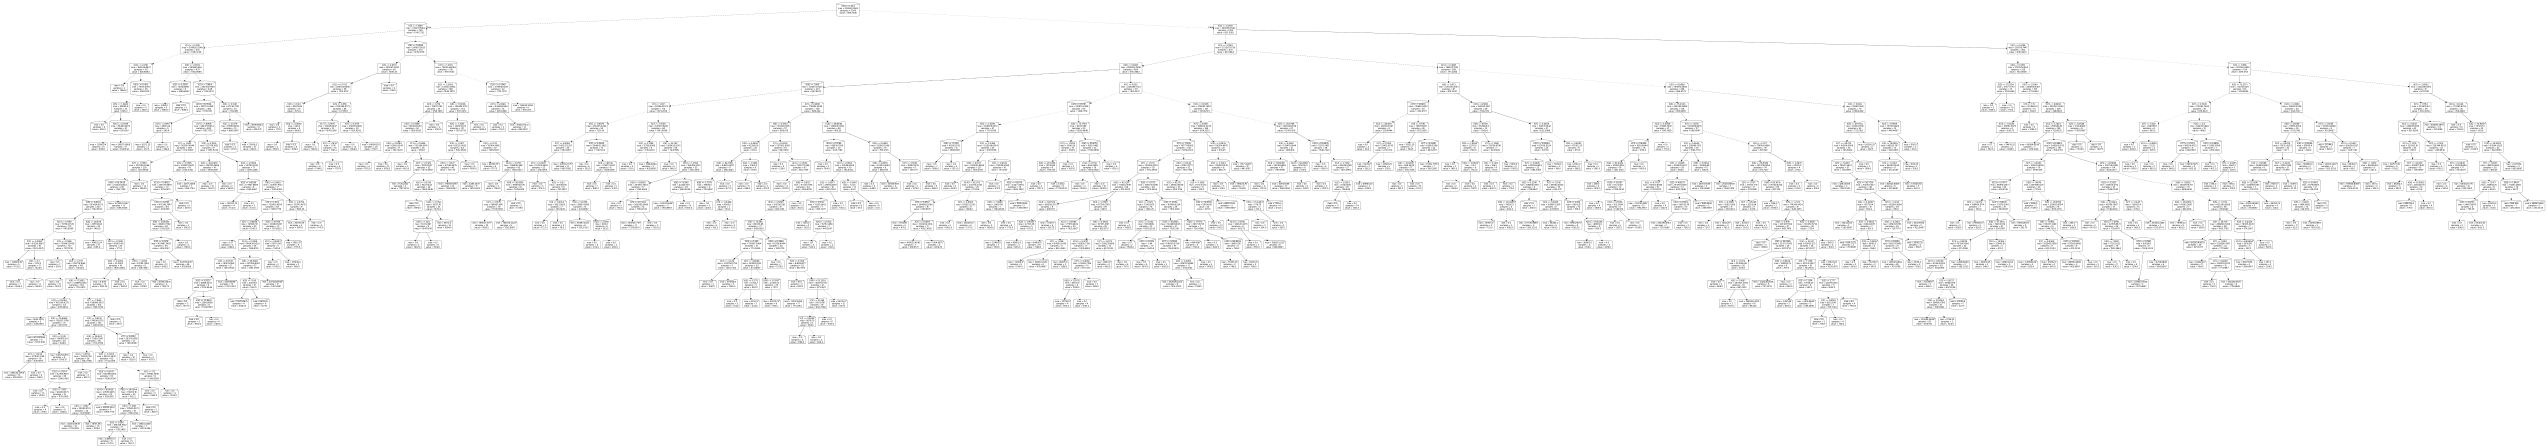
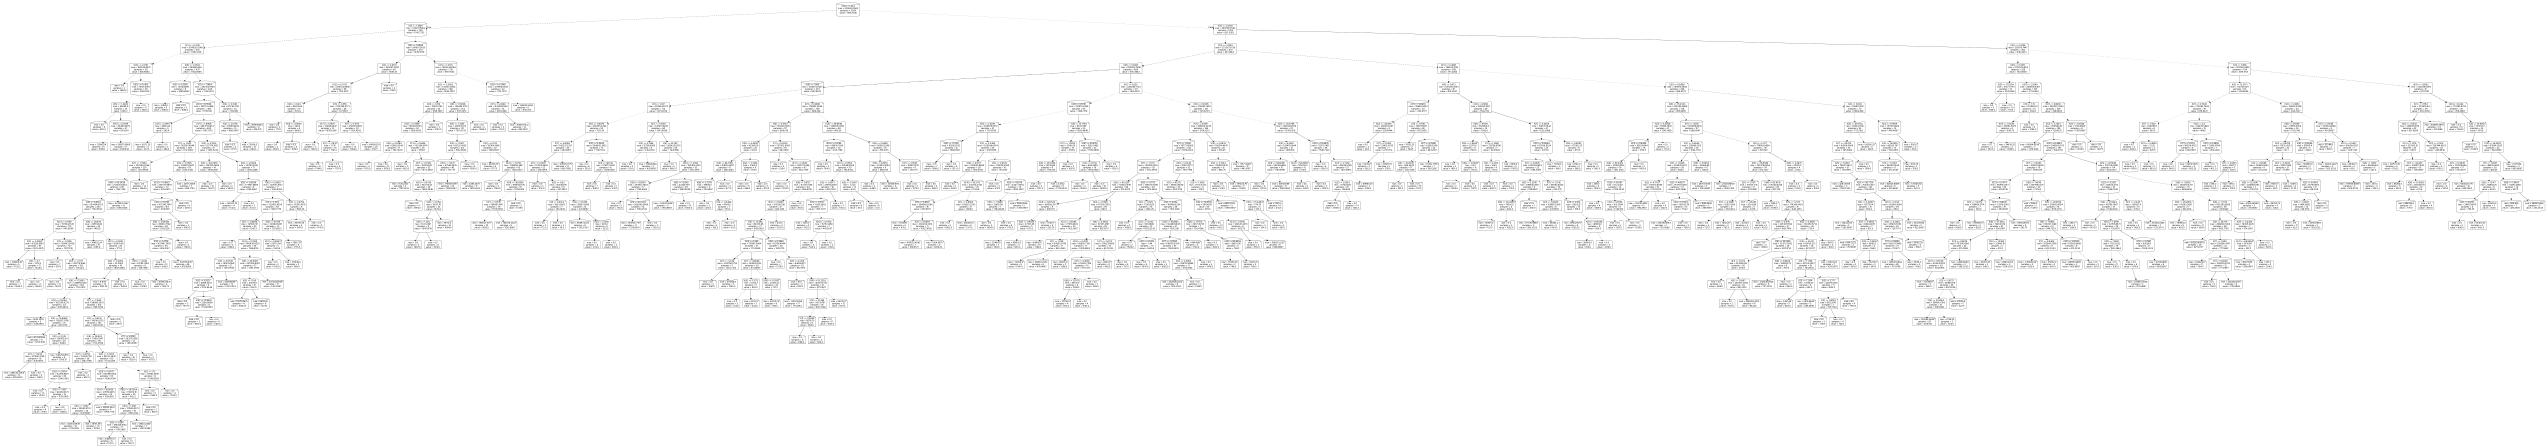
none -> (776, 225)
(2142, 265) -> (2134, 274)
